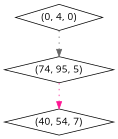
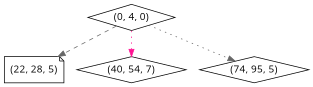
none -> (34, 70)
(59, 92) -> (131, 40)
